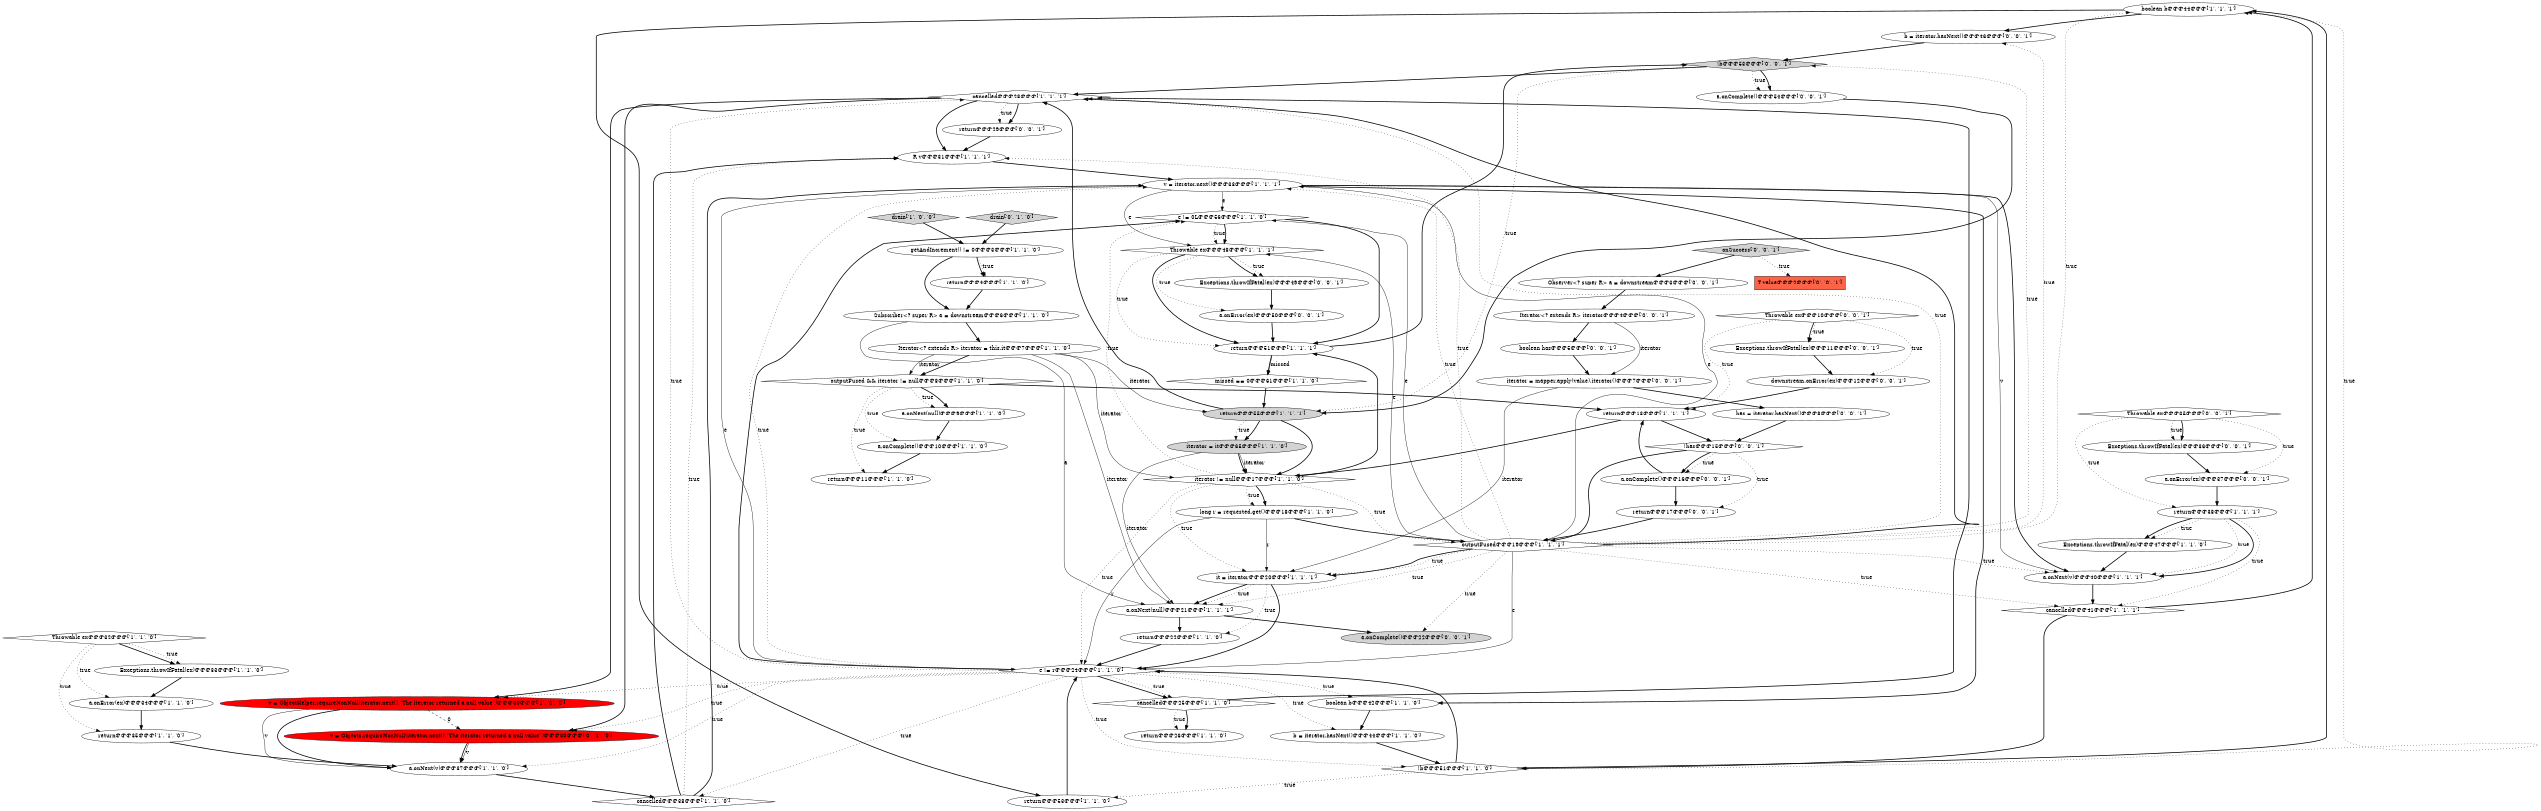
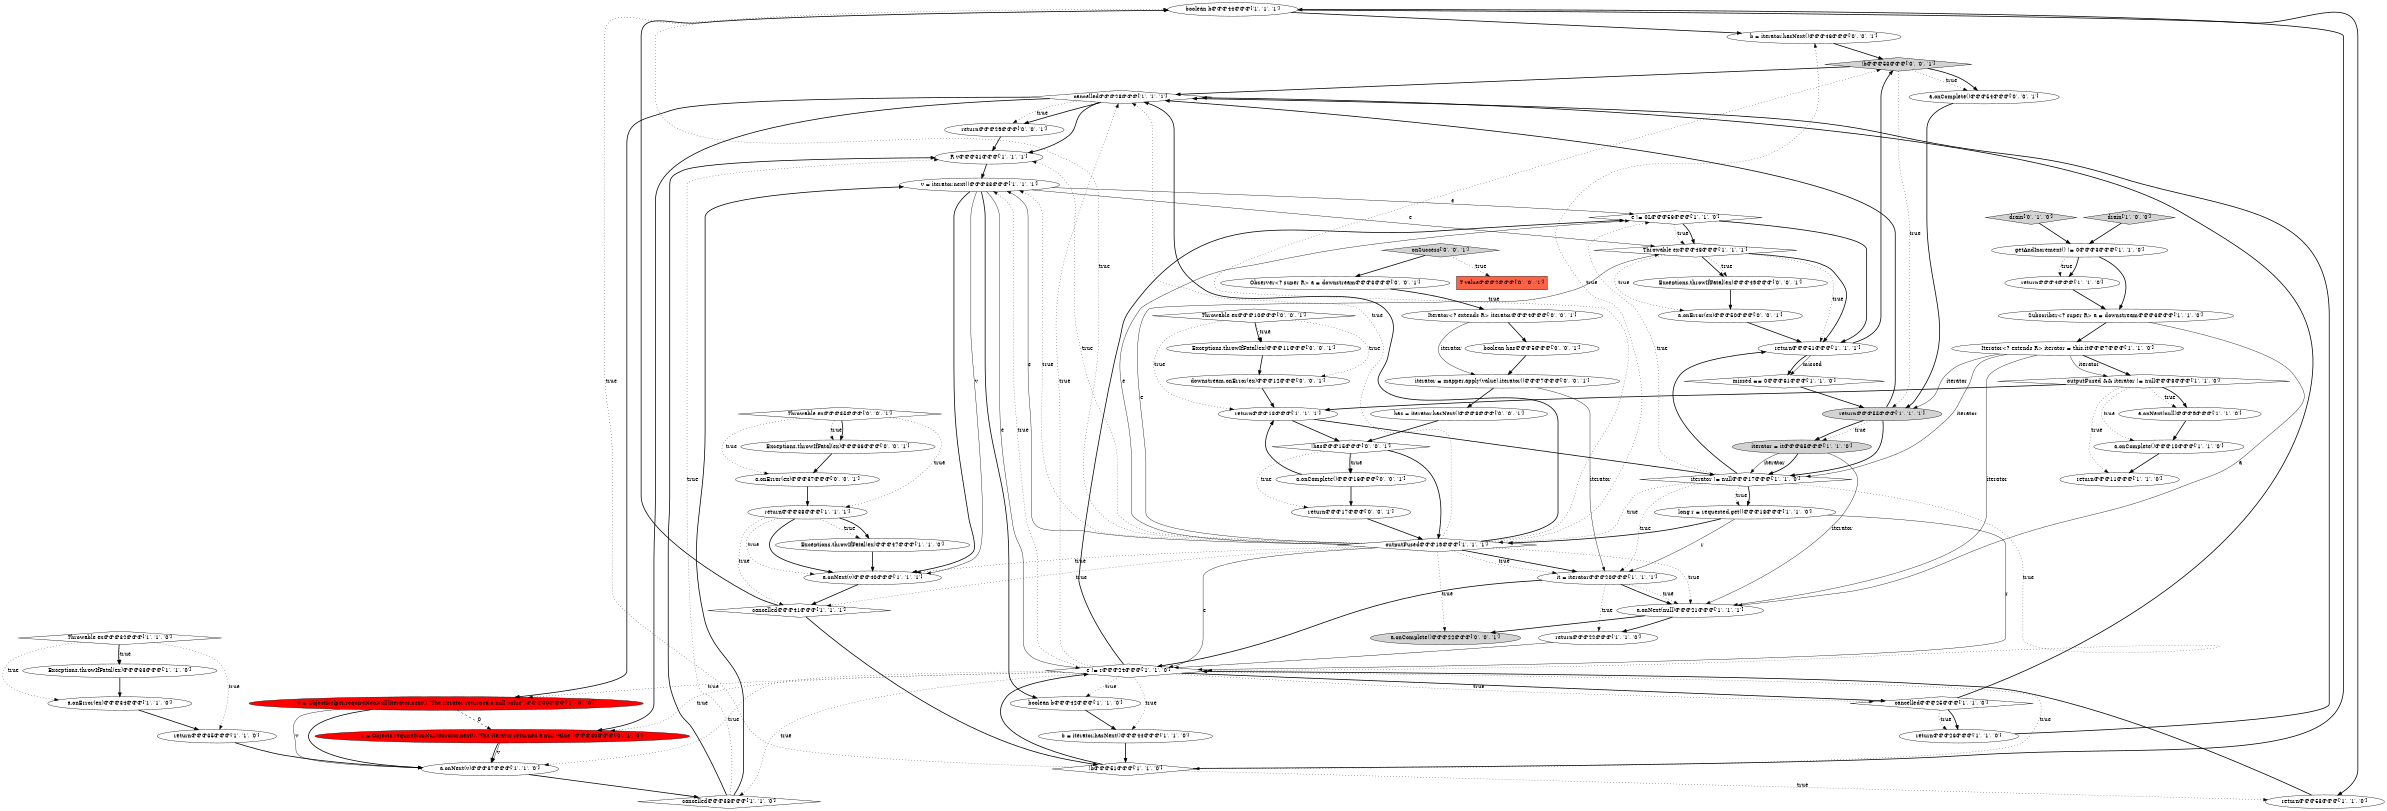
none -> (2145, 185)
(1131, 654) -> (1366, 656)
